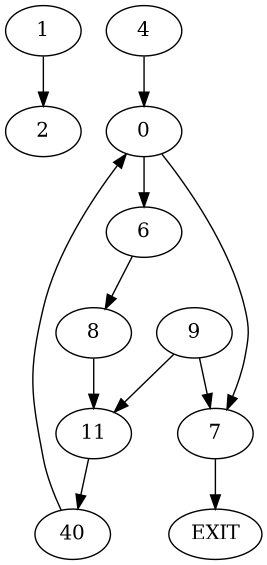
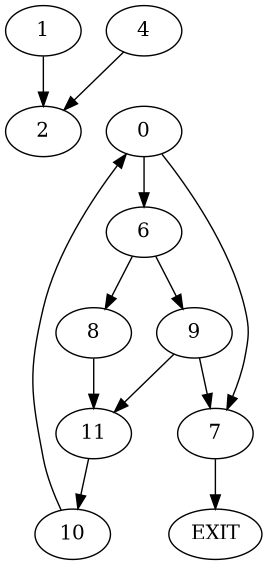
(144, 74) -> (99, 76)
none -> (166, 276)
(73, 534) -> (73, 534)
